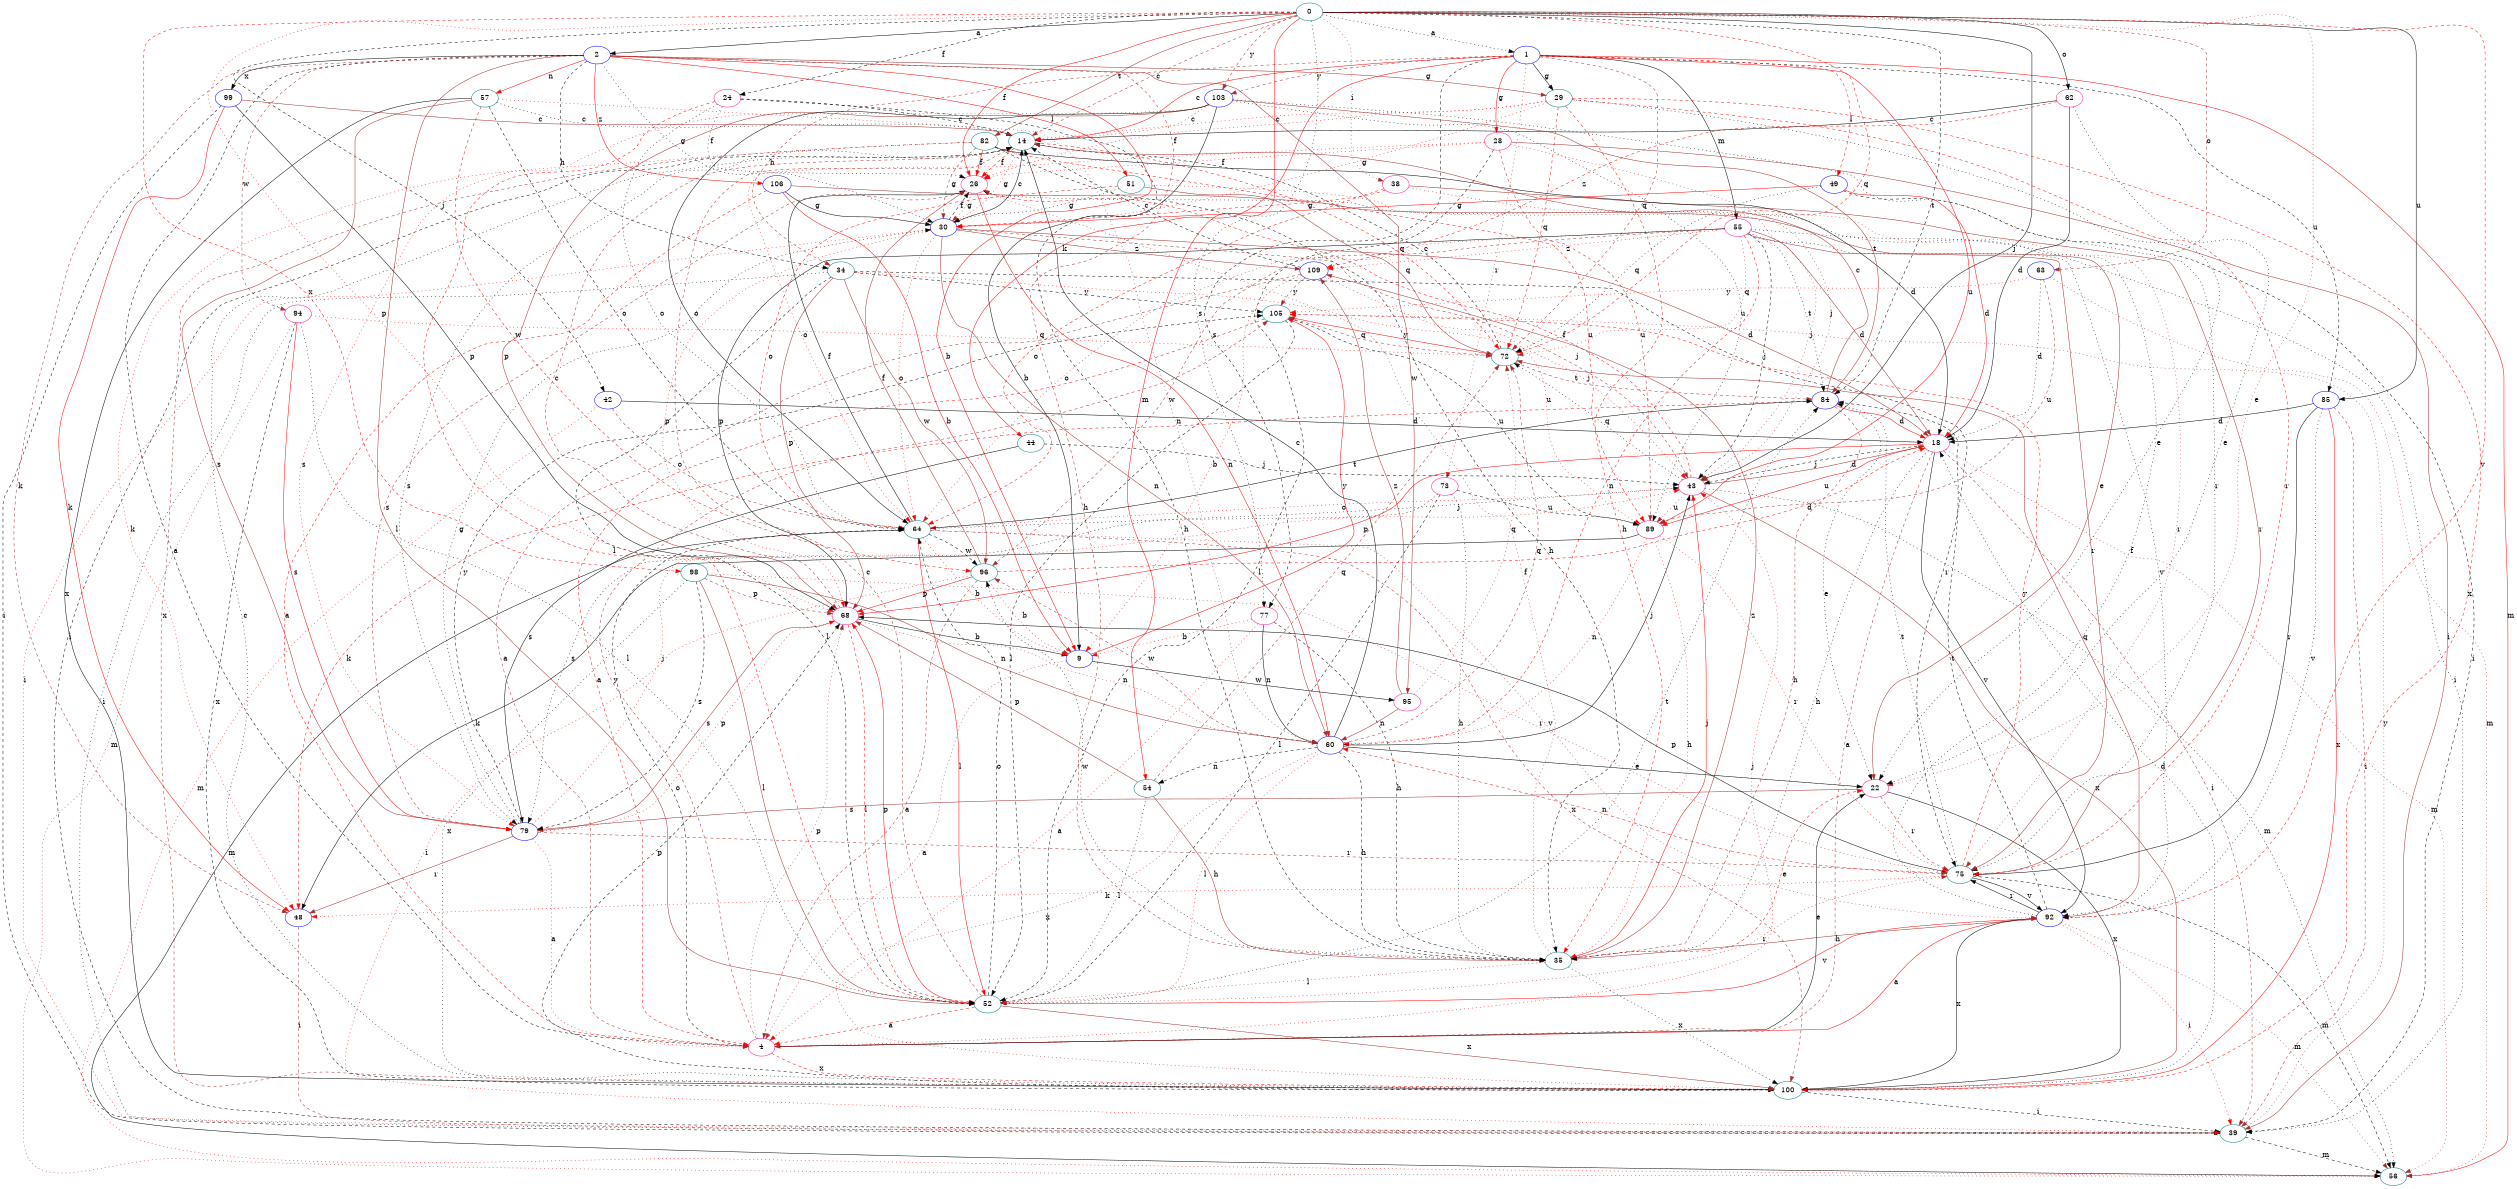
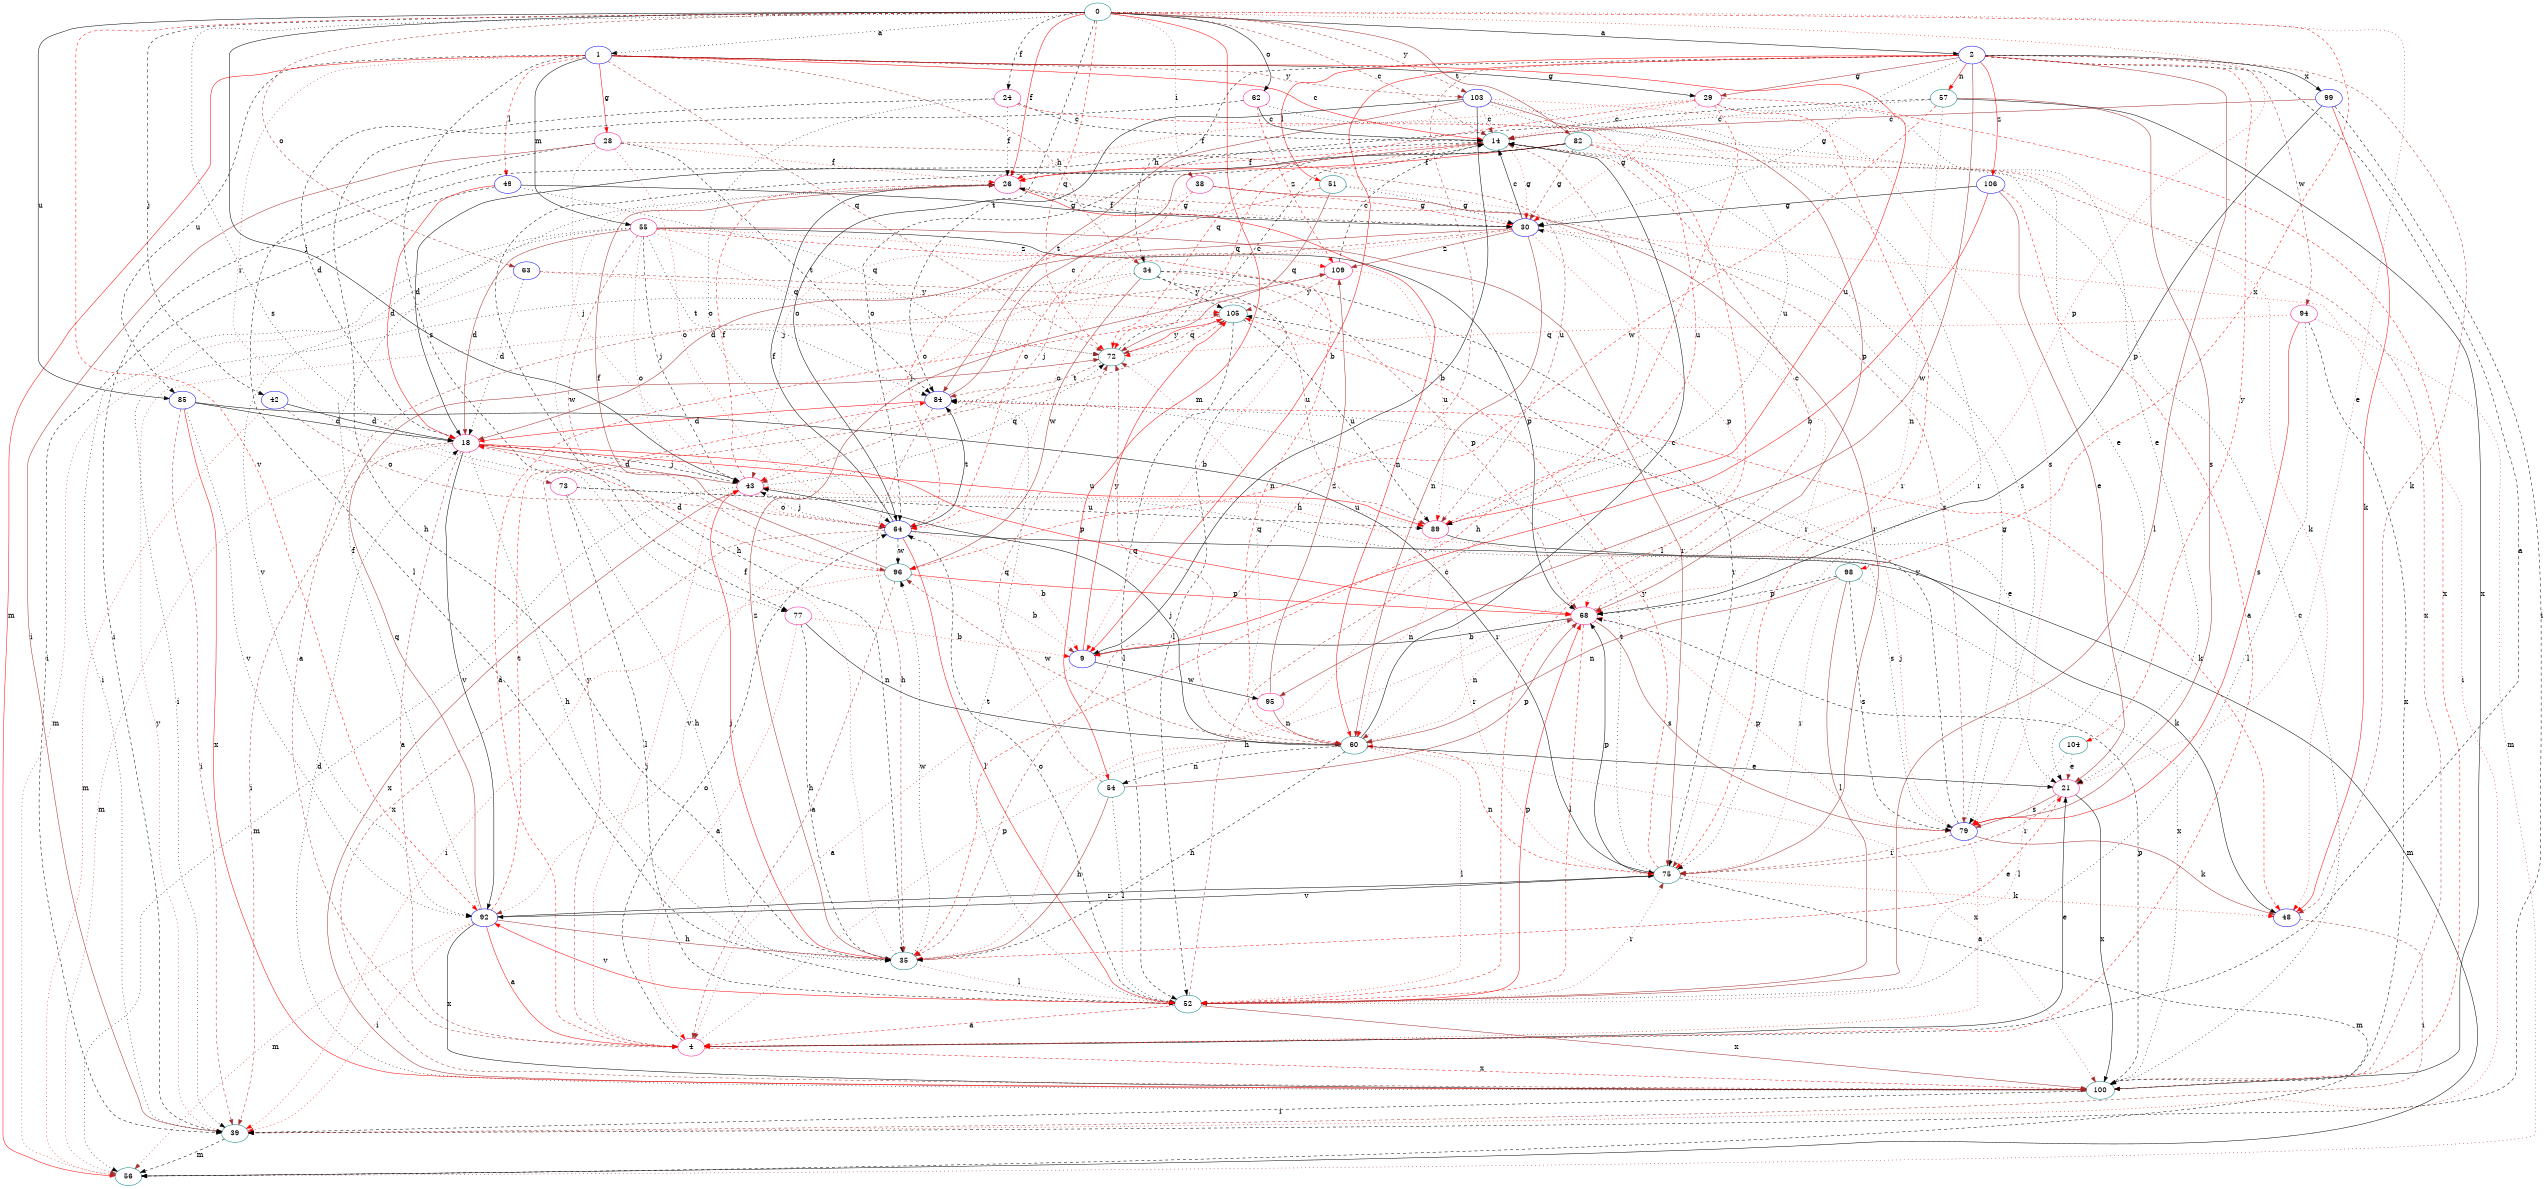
(1559, 98) -> (1708, 98)
(1413, 205) -> (1014, 204)
none -> (781, 253)
(2017, 264) -> (640, 124)
(1314, 271) -> (1338, 271)
(1031, 443) -> none
(787, 446) -> (1406, 385)
(917, 530) -> (898, 530)
(764, 601) -> (1720, 600)
(1949, 637) -> (520, 518)
(1330, 745) -> (1354, 745)
none -> (2074, 745)
(1875, 788) -> (2066, 788)
(436, 875) -> (2203, 875)
(1671, 1024) -> none
